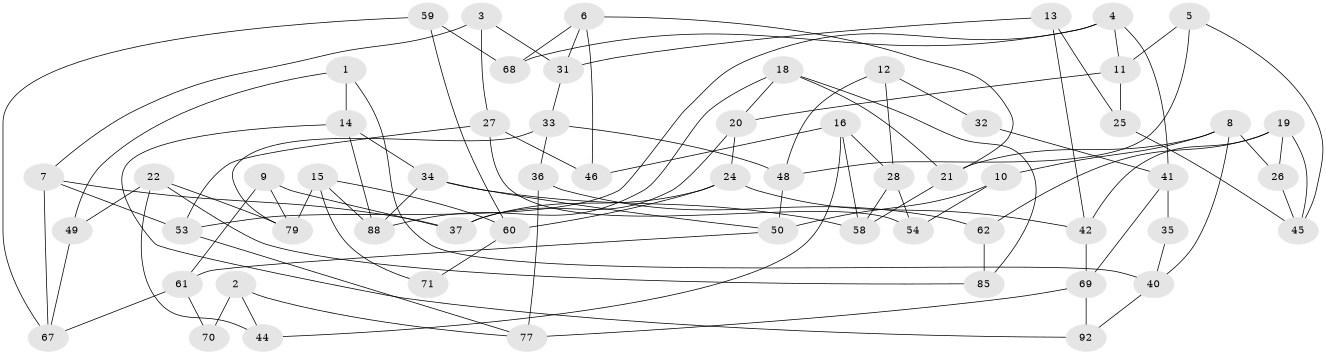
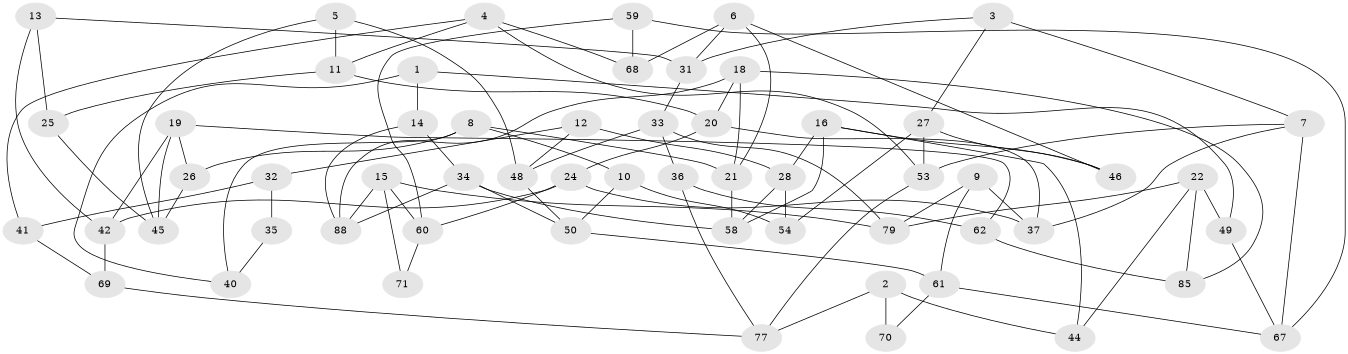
(1168, 204) -> (272, 205)
(1086, 338) -> none
